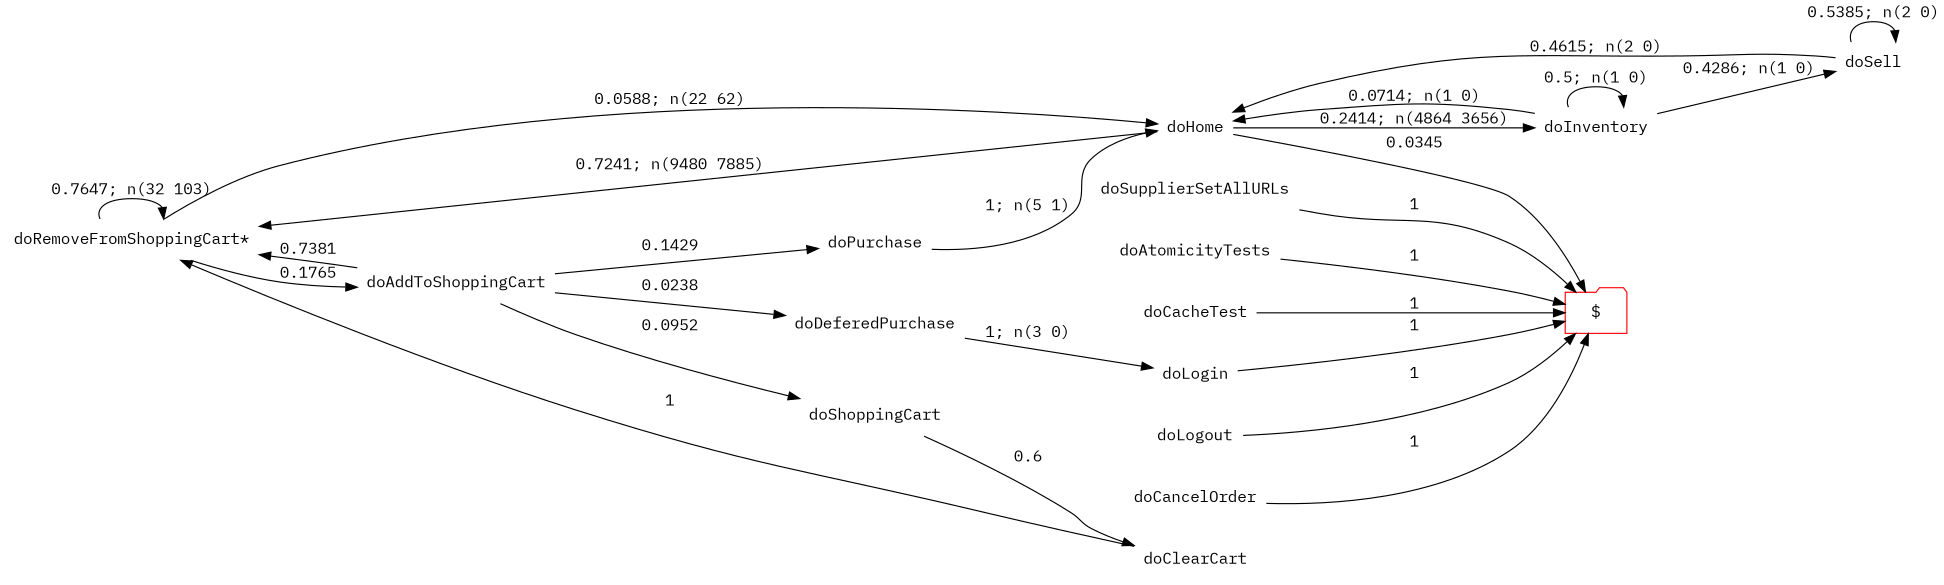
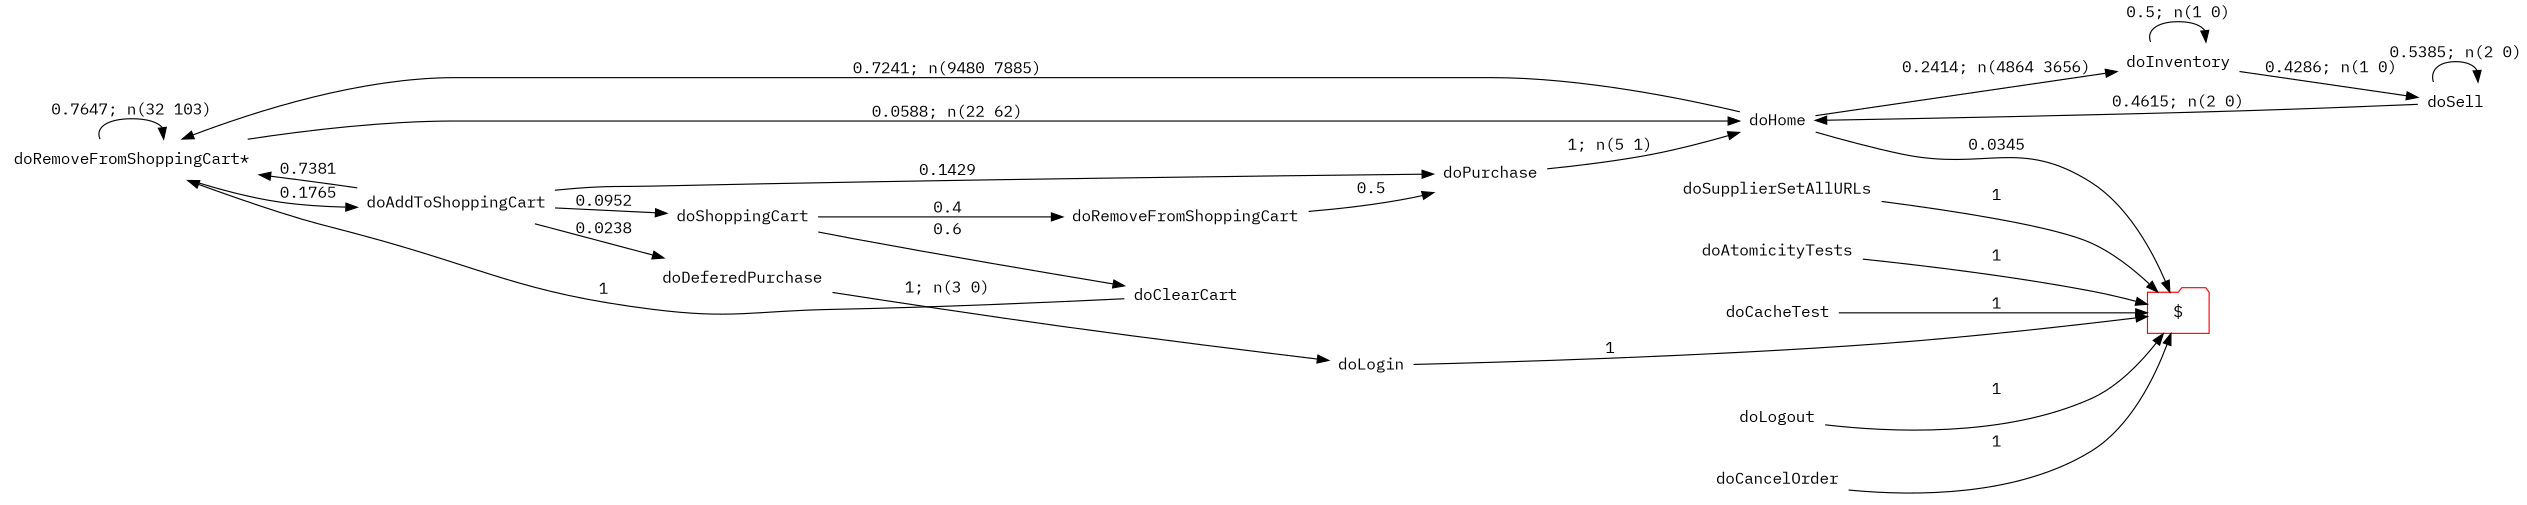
(1390, 105) -> none
none -> (1186, 217)
